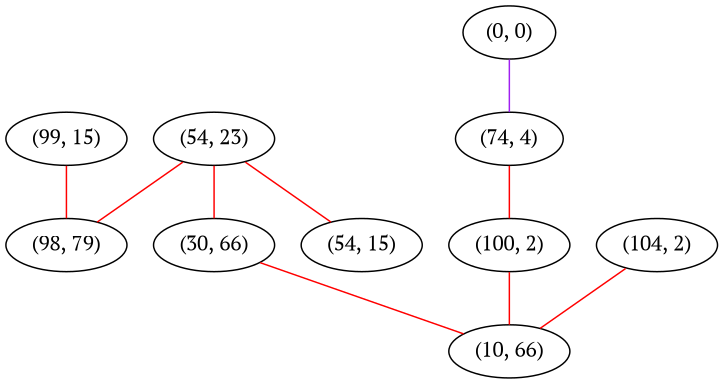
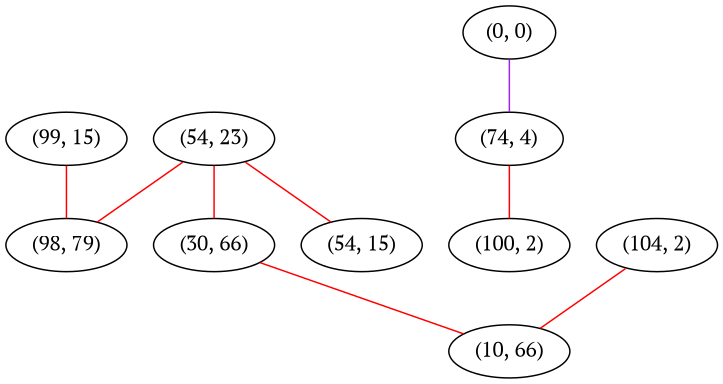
(509, 298) -> none
